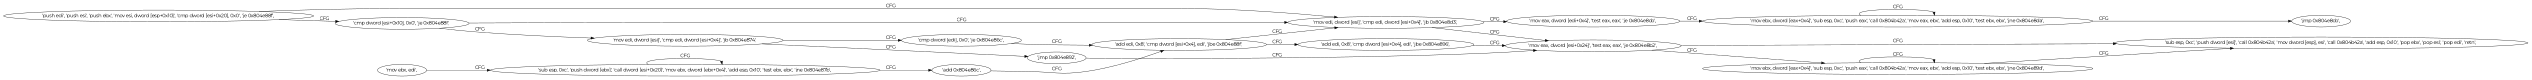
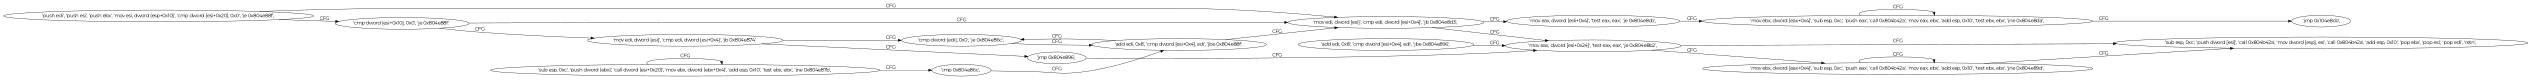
(2321, 21) -> (2321, 21)
(1281, 45) -> (1070, 39)
(1057, 58) -> (1057, 58)
(402, 70) -> none
(961, 70) -> (961, 70)
